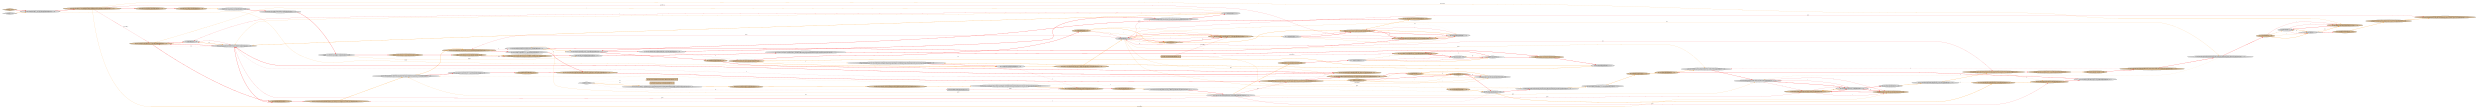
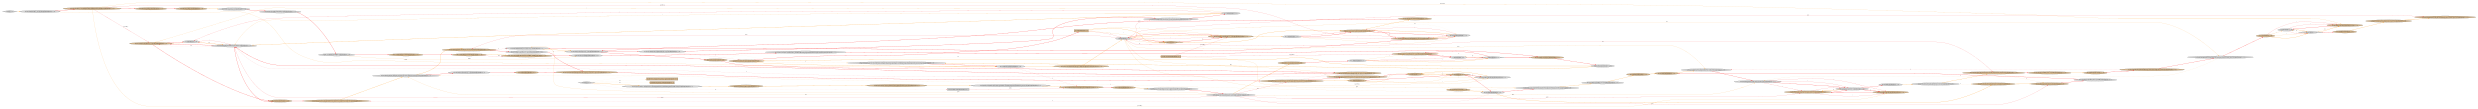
(10, 10) -> none
(1081, 31) -> (1081, 31)
